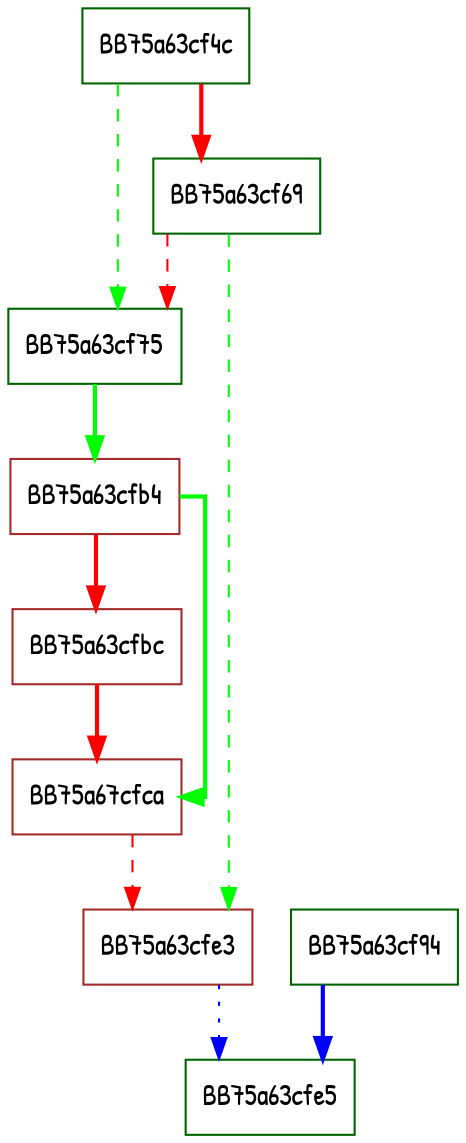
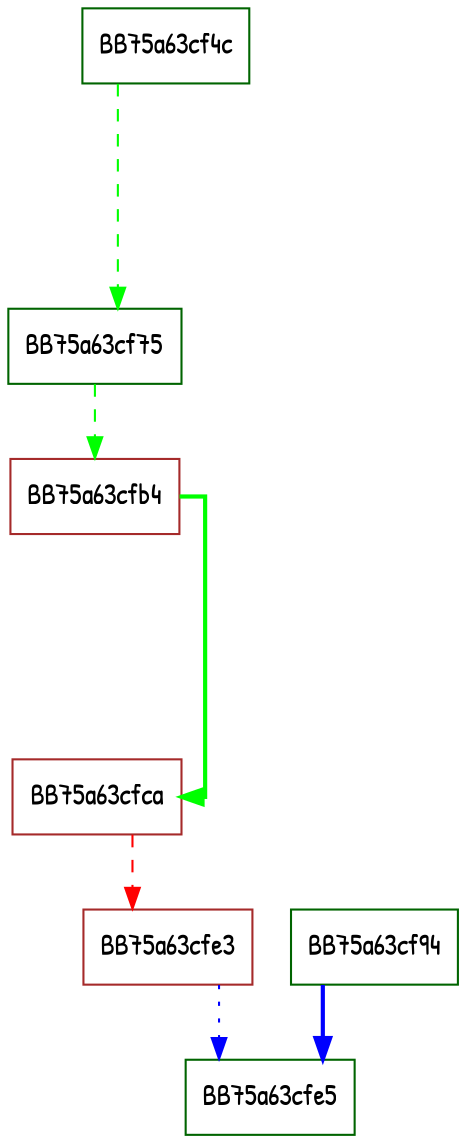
(237, 196) -> none
(95, 411) -> (95, 411)
(97, 647) -> none
(97, 797) -> (97, 797)
